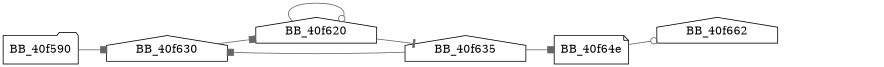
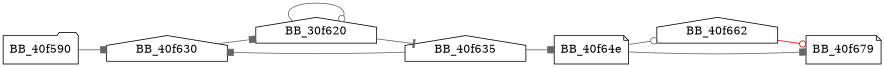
(316, 32) -> (316, 32)
none -> (844, 50)
